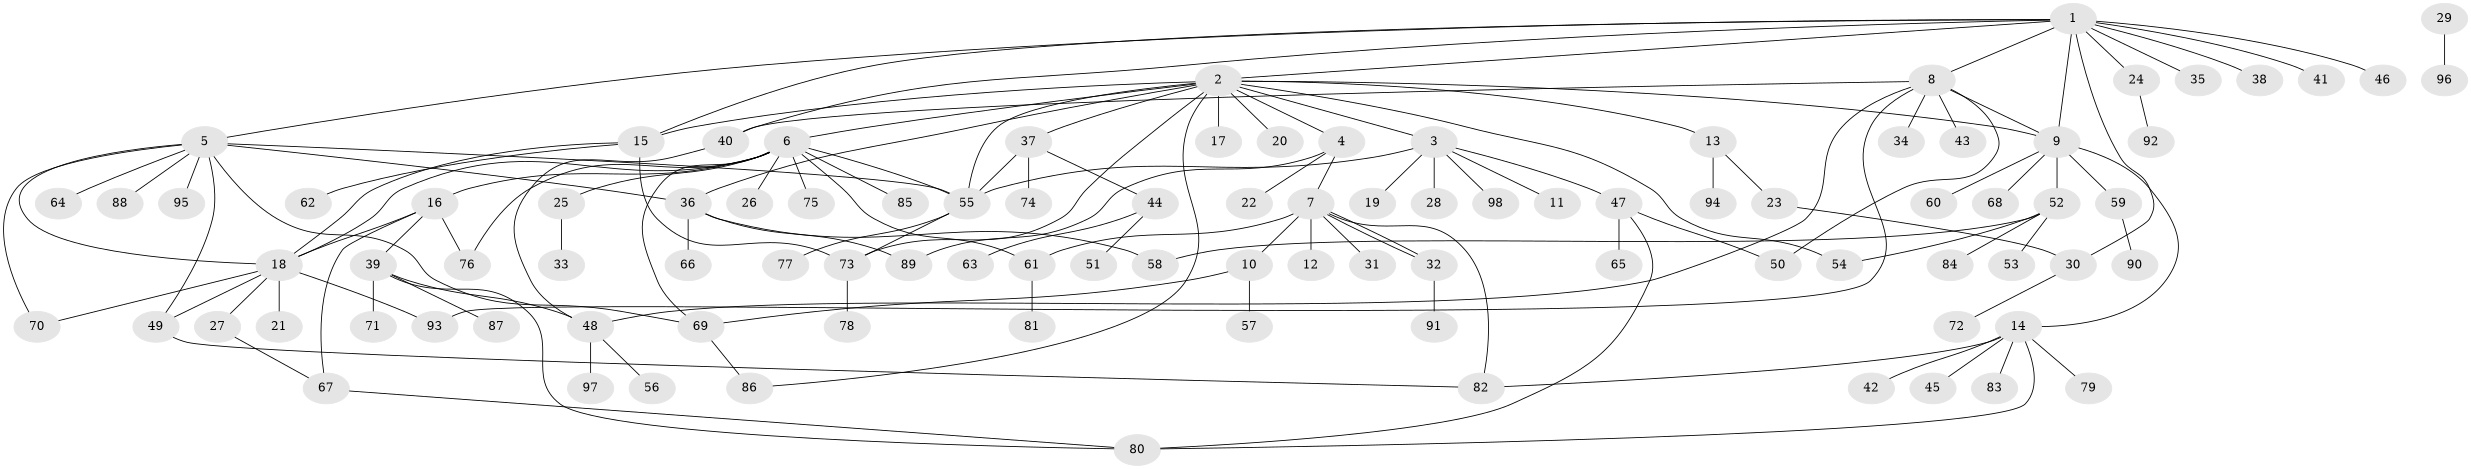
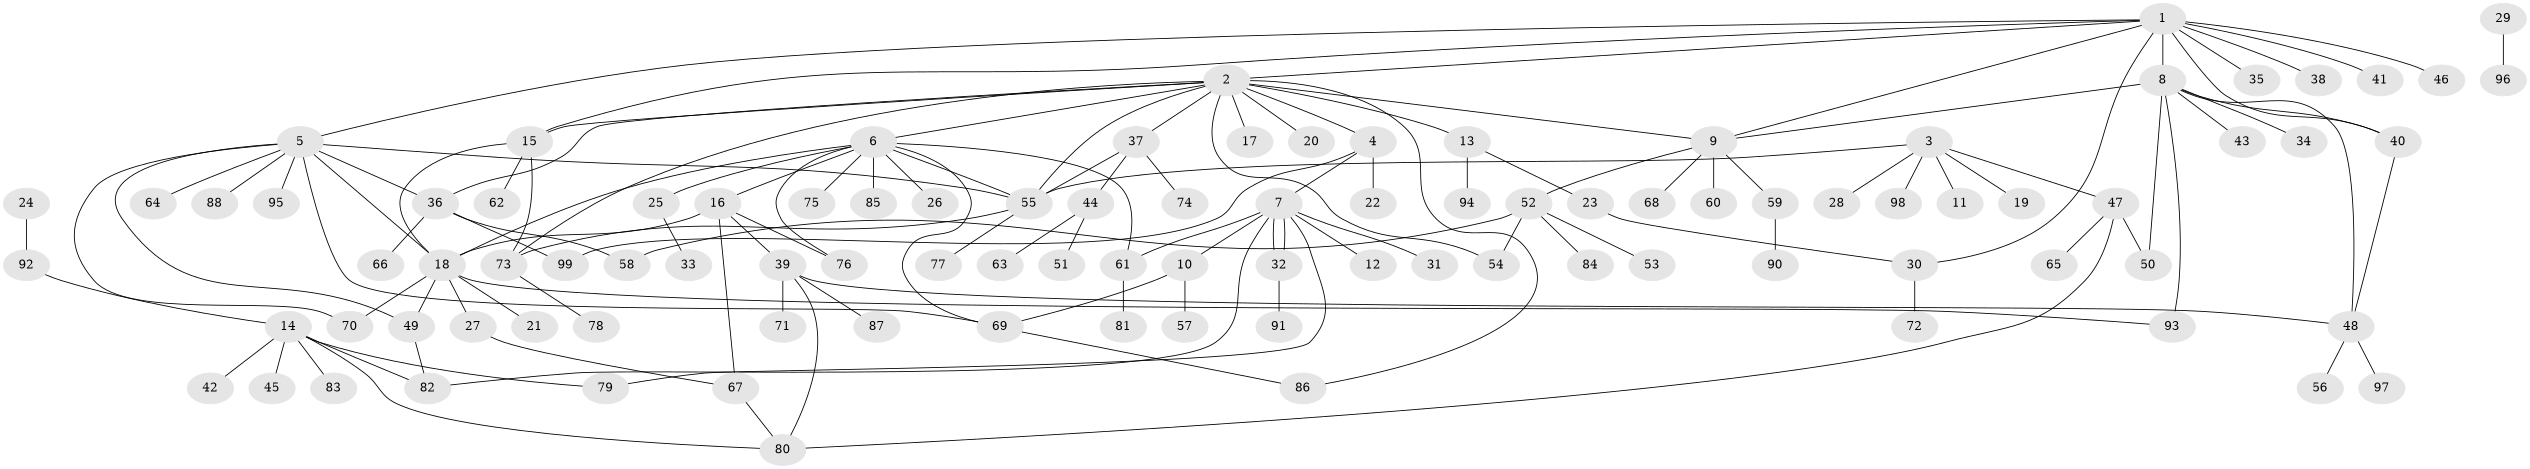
(2105, 50) -> none
(1326, 111) -> none
(2177, 259) -> (188, 310)
(909, 265) -> (566, 265)
none -> (1202, 357)
